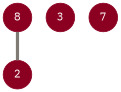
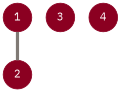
(17, 17) -> (17, 17)
(103, 17) -> (103, 17)
